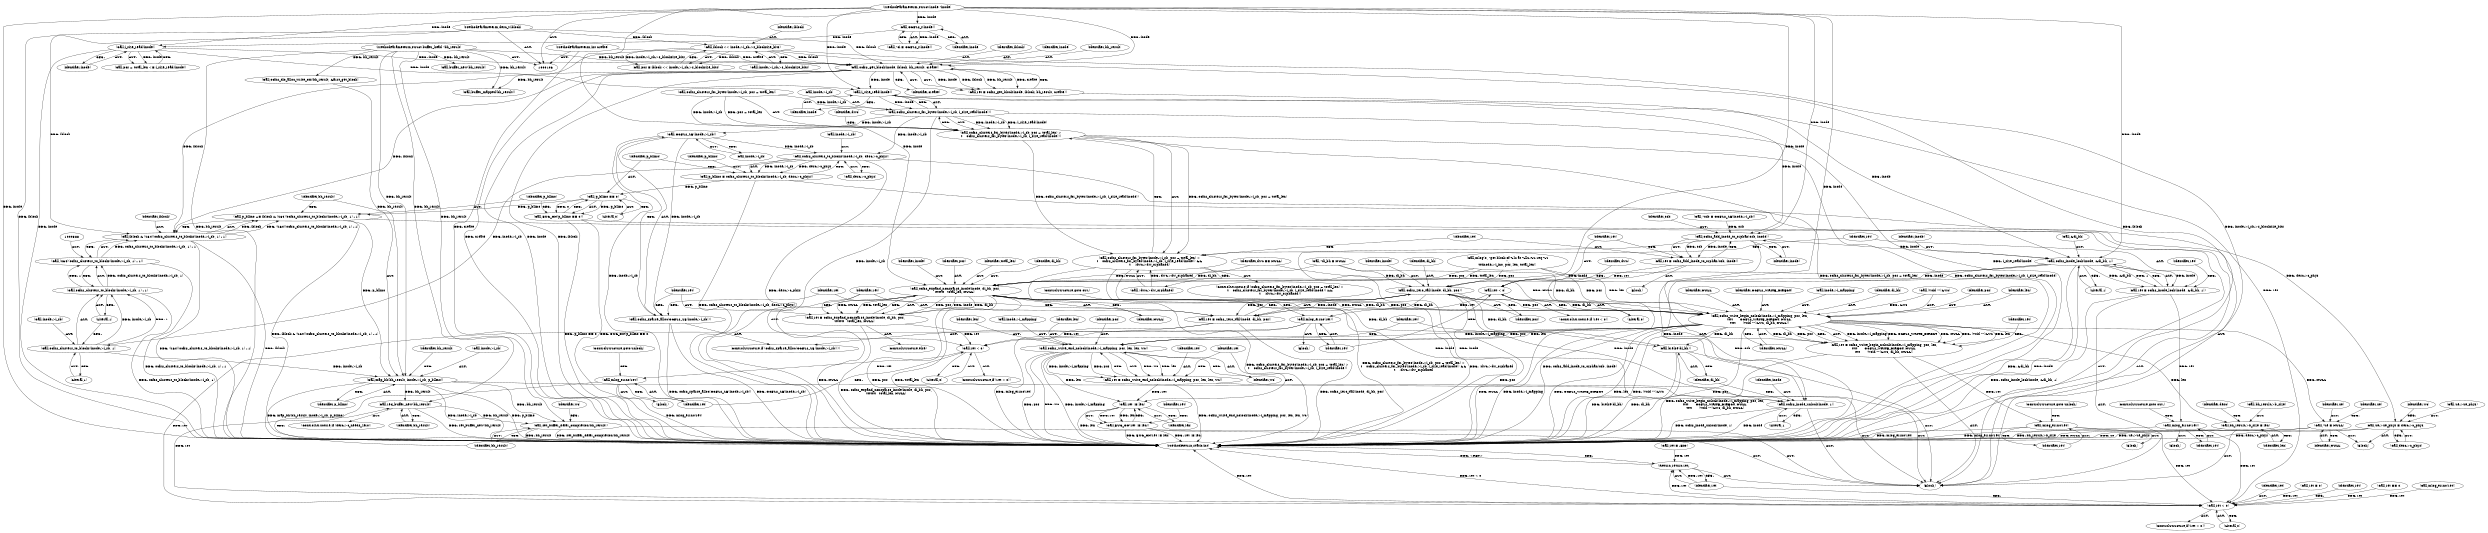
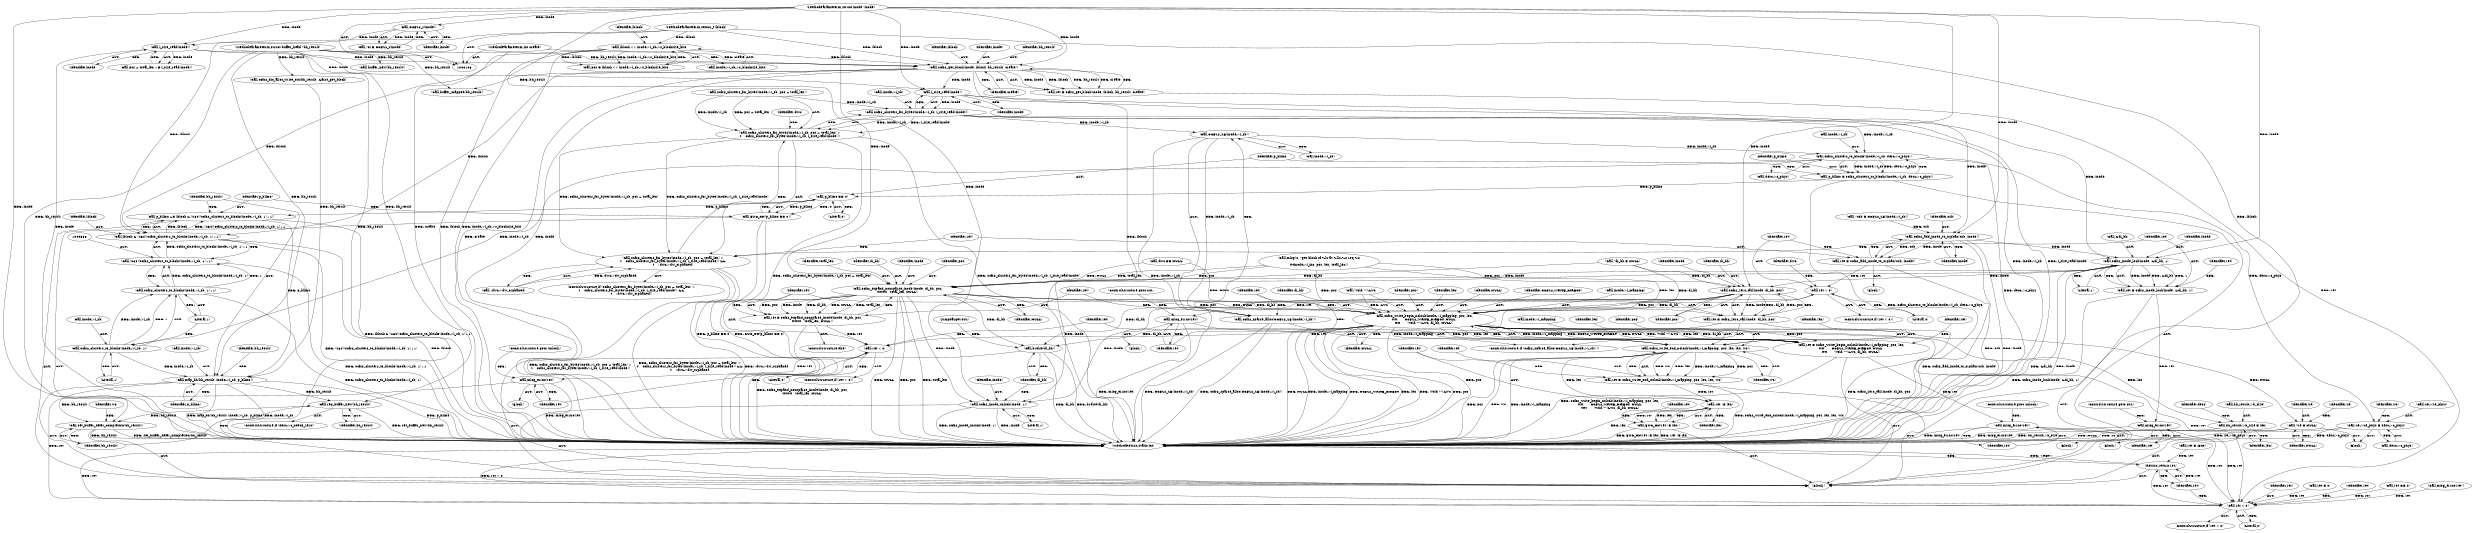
(493, 27) -> (696, 27)
(1261, 262) -> (1167, 262)
none -> (955, 320)
